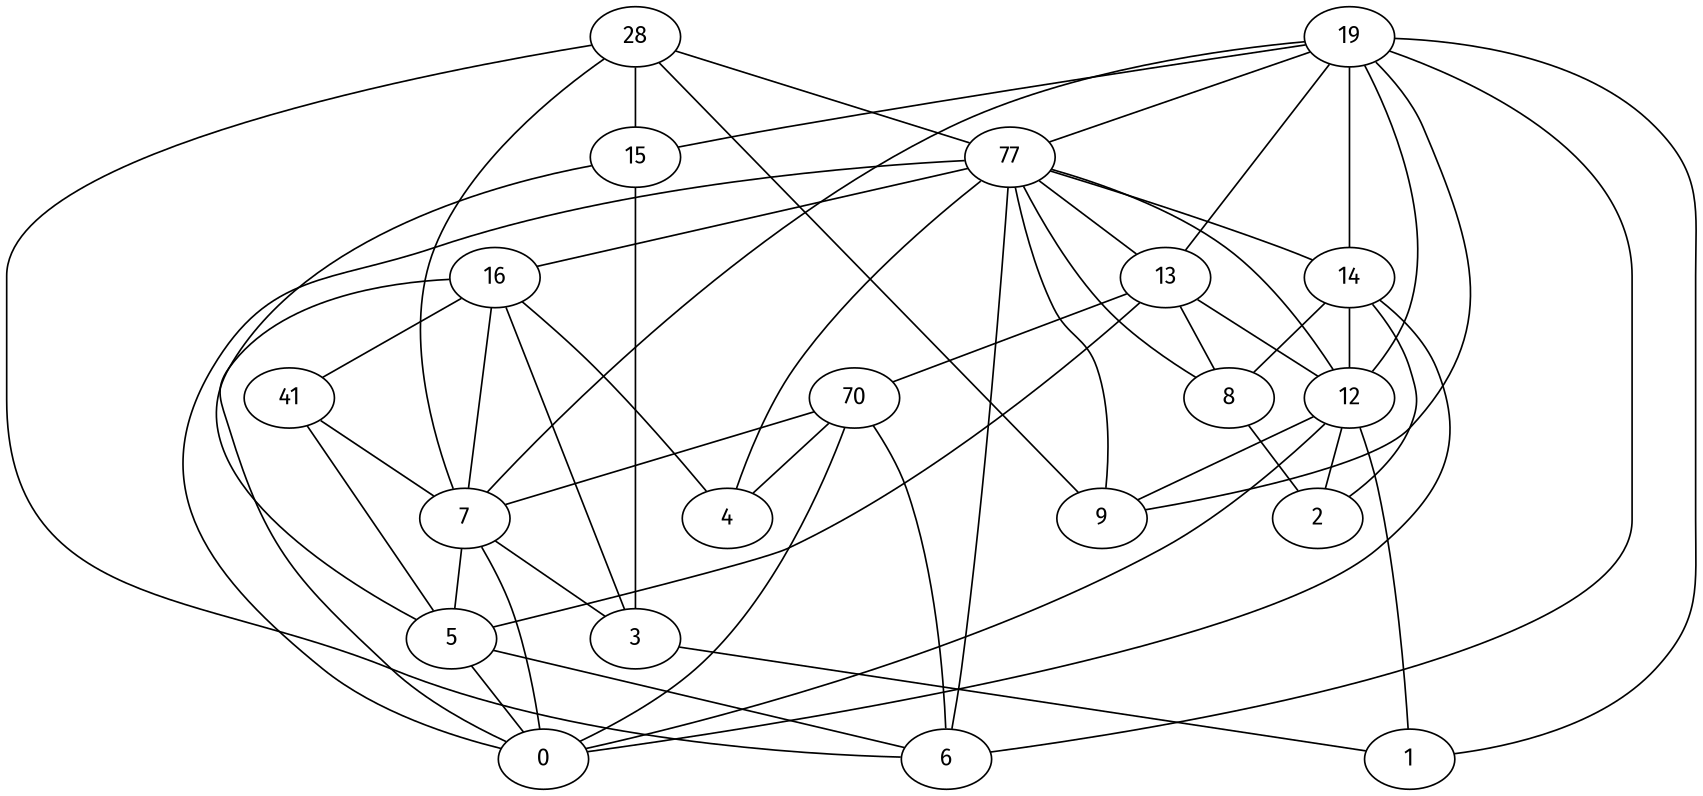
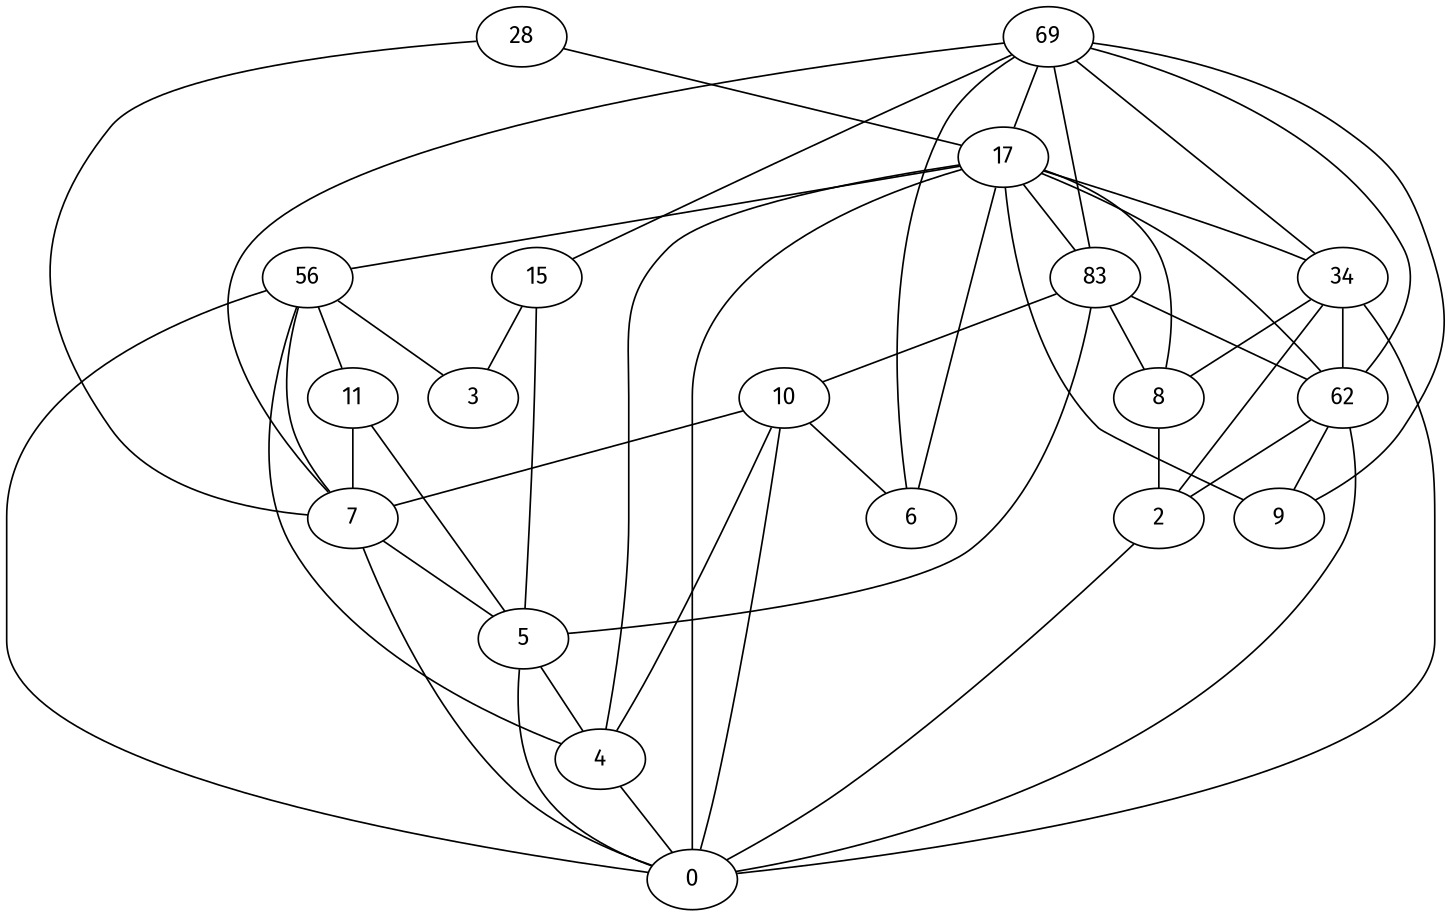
(1349, 37) -> (1048, 37)
(635, 97) -> none
(1010, 157) -> (1003, 157)
(858, 267) -> none
(495, 278) -> (308, 278)
(1166, 278) -> (1095, 278)
(1349, 278) -> (1343, 278)
(289, 398) -> (353, 398)
(855, 398) -> (784, 398)
(1349, 398) -> (1343, 398)
(42, 521) -> none
(550, 579) -> none
(699, 699) -> (562, 699)
none -> (940, 715)
(1410, 759) -> none
none -> (646, 819)
